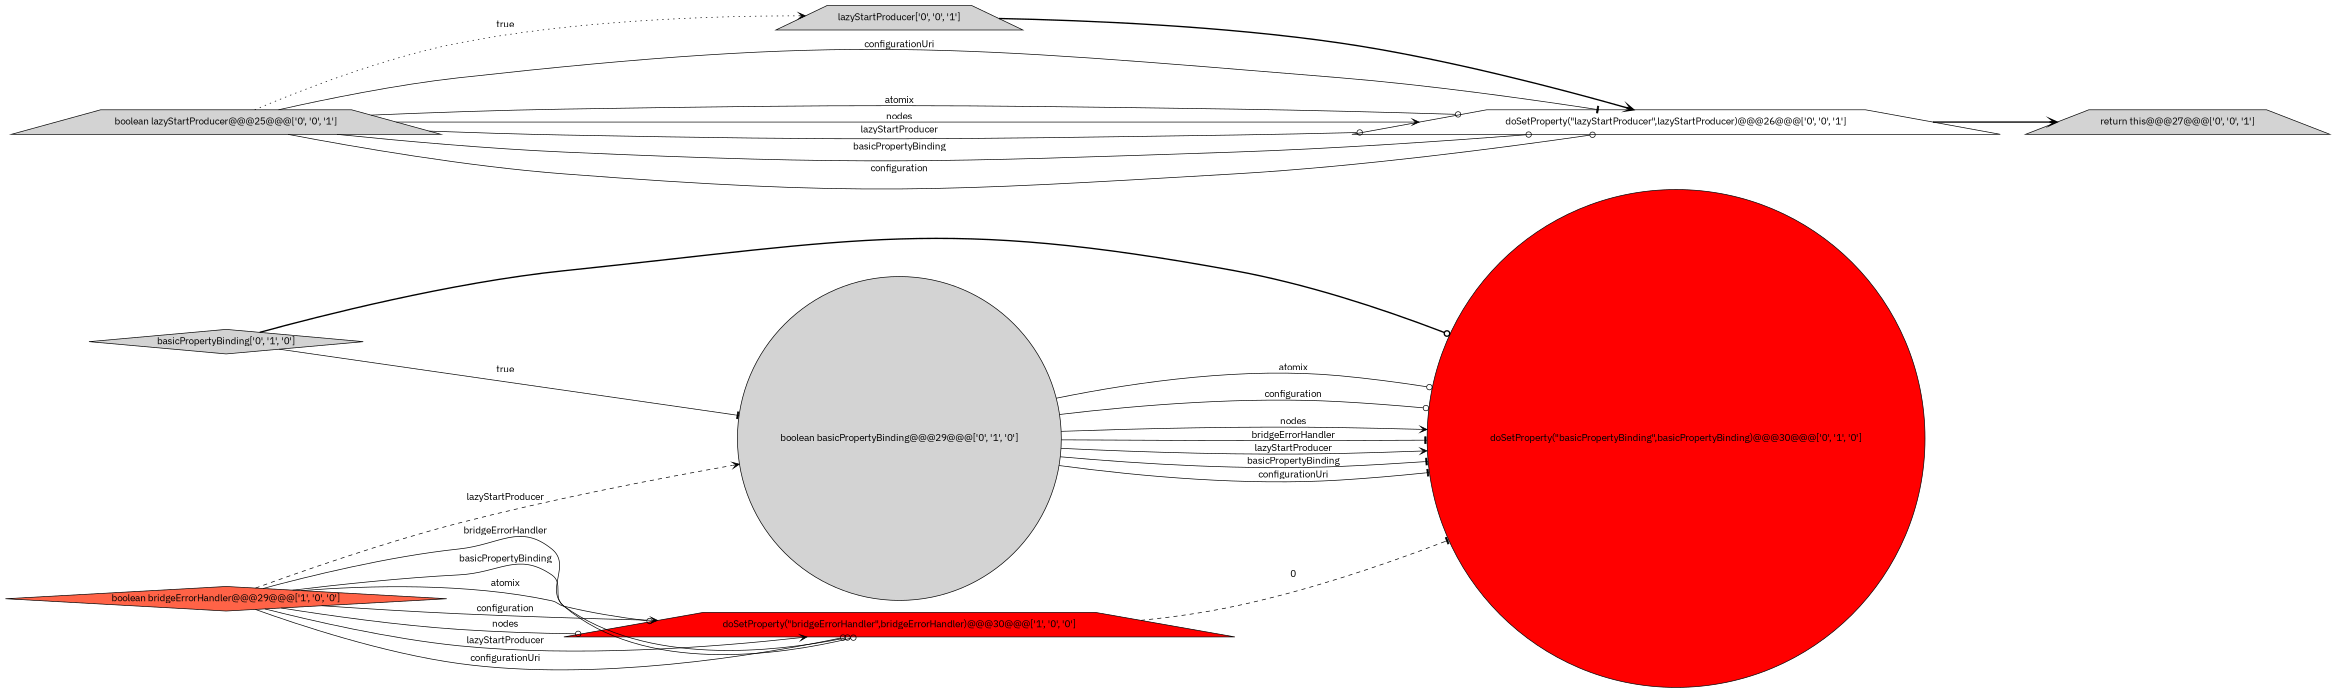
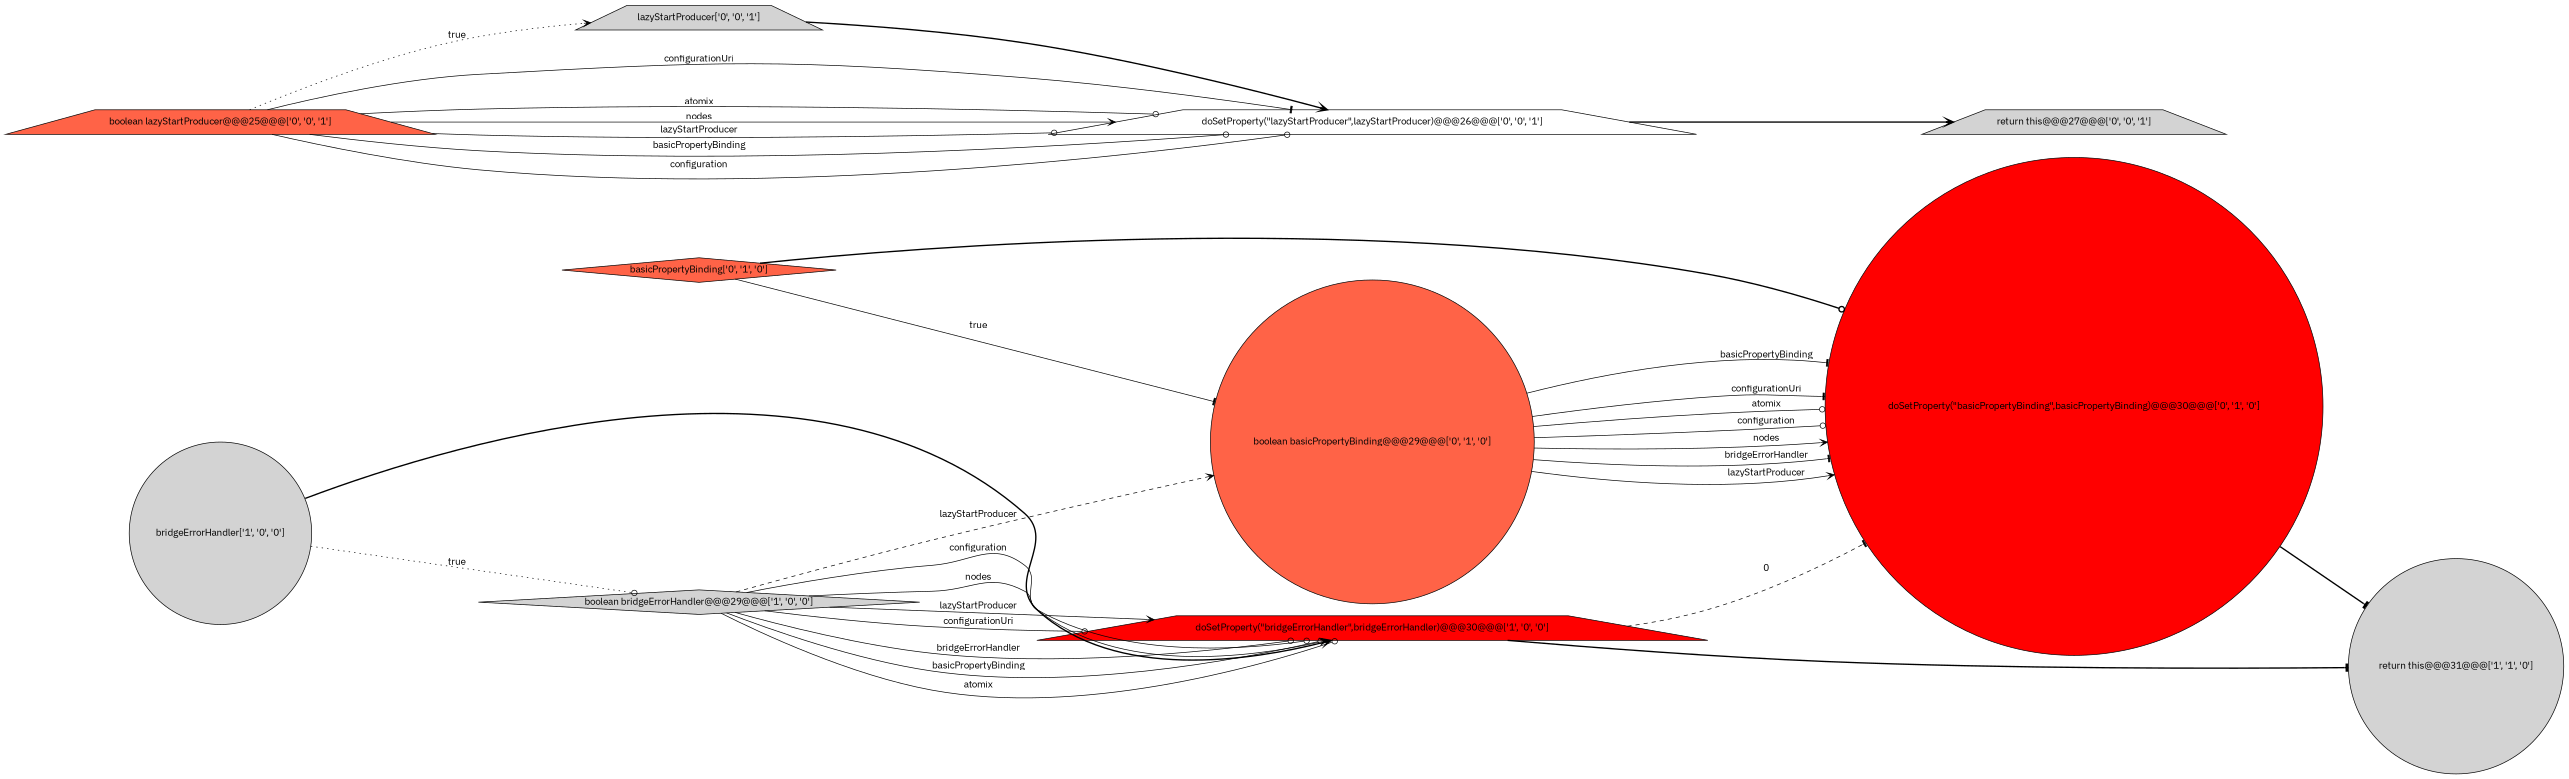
(226, 122) -> (220, 122)
(226, 342) -> (699, 270)
(899, 439) -> (1372, 442)
none -> (220, 533)
(226, 599) -> (699, 602)
none -> (2456, 666)
